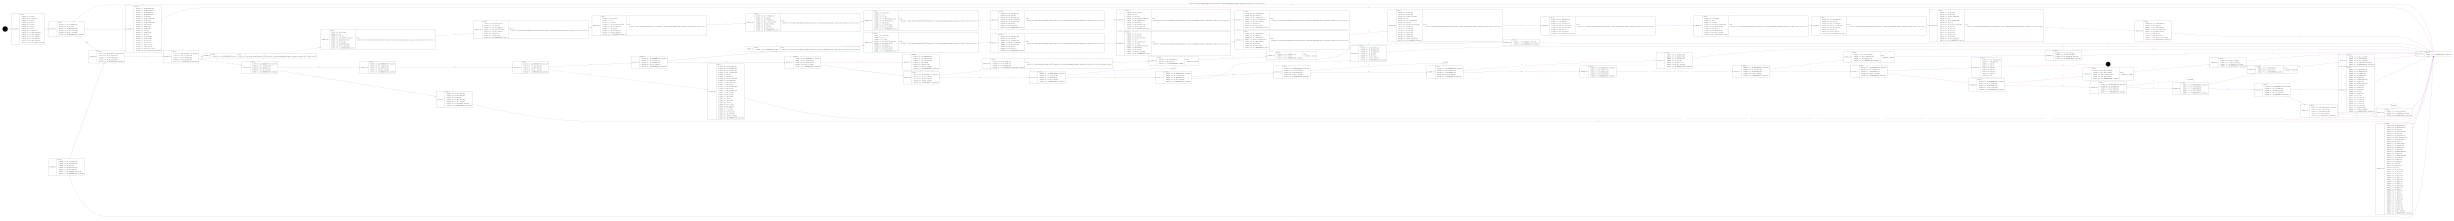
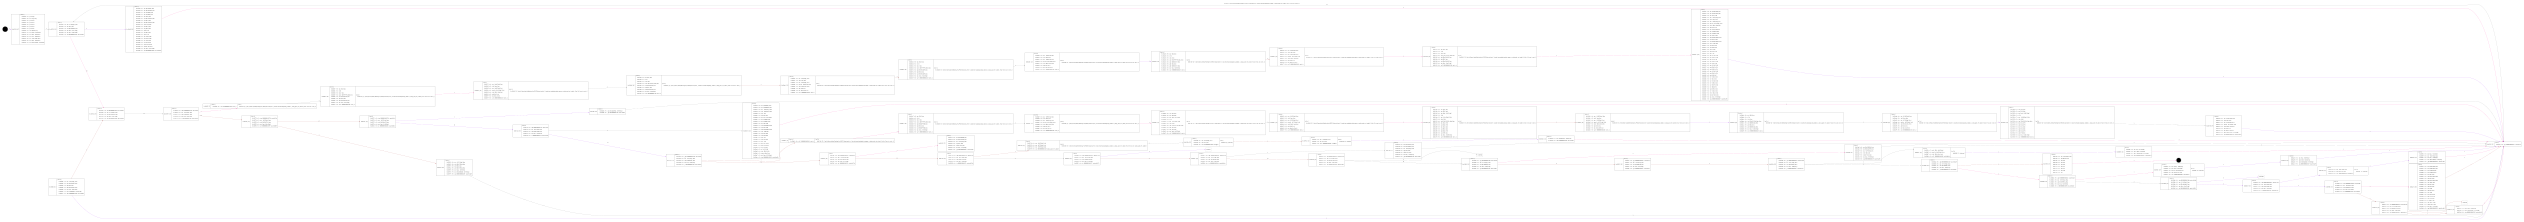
none -> (1480, 57)
none -> (607, 111)
